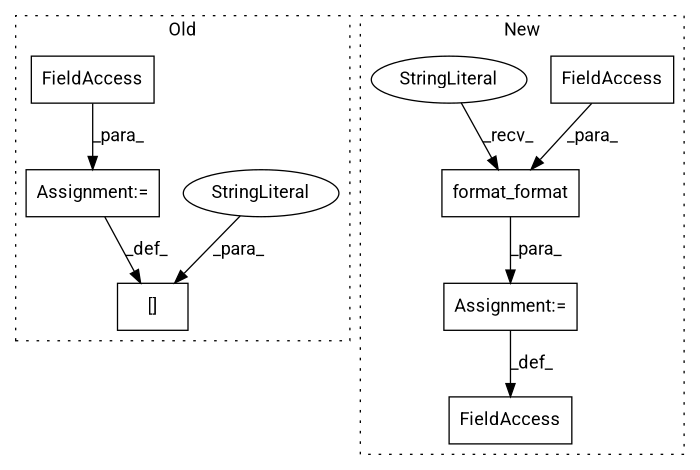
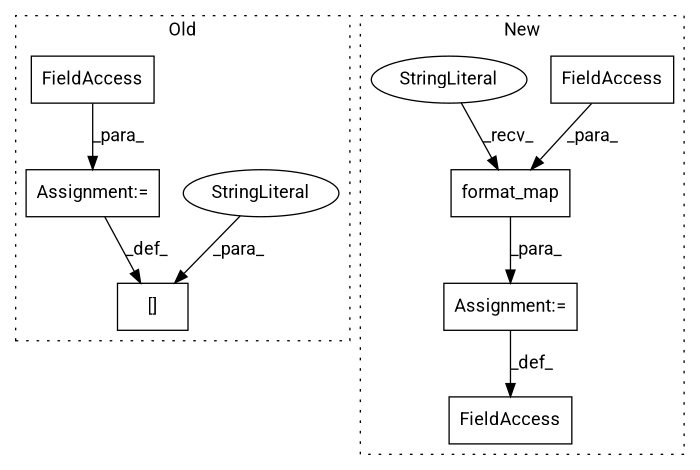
(510, 193) -> (510, 193)
